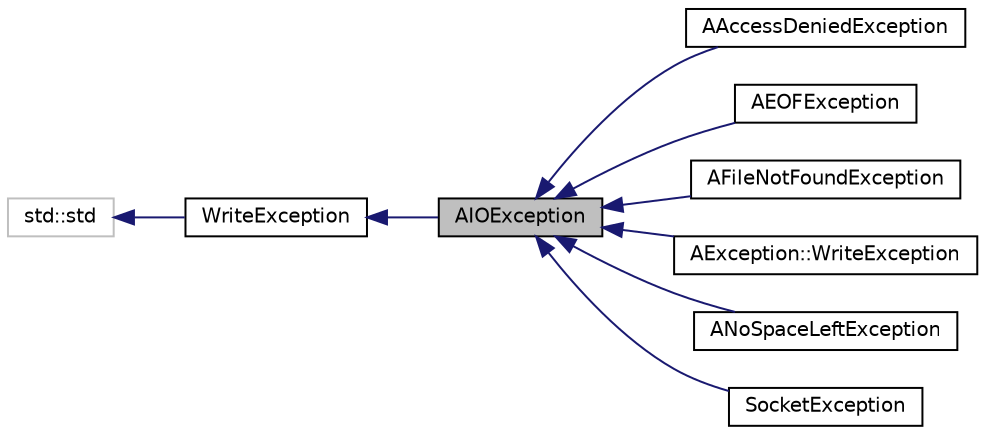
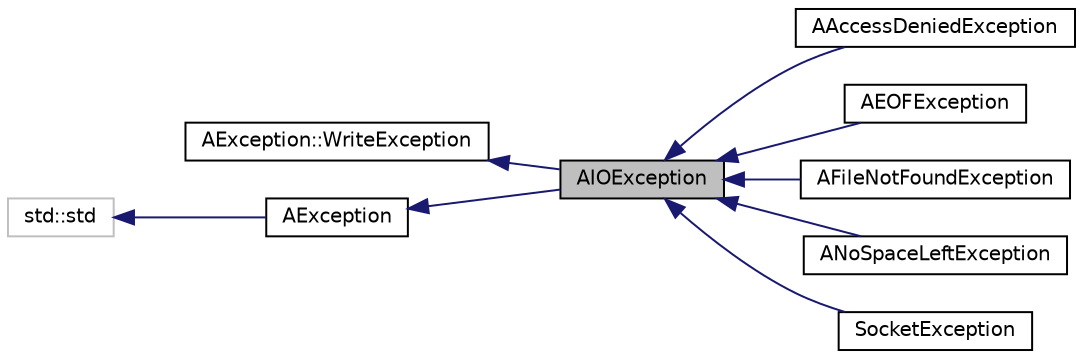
(276, 217) -> (337, 217)
(648, 233) -> (534, 166)
